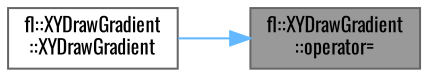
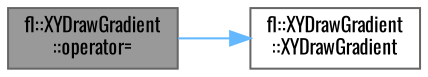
(204, 38) -> (204, 38)
